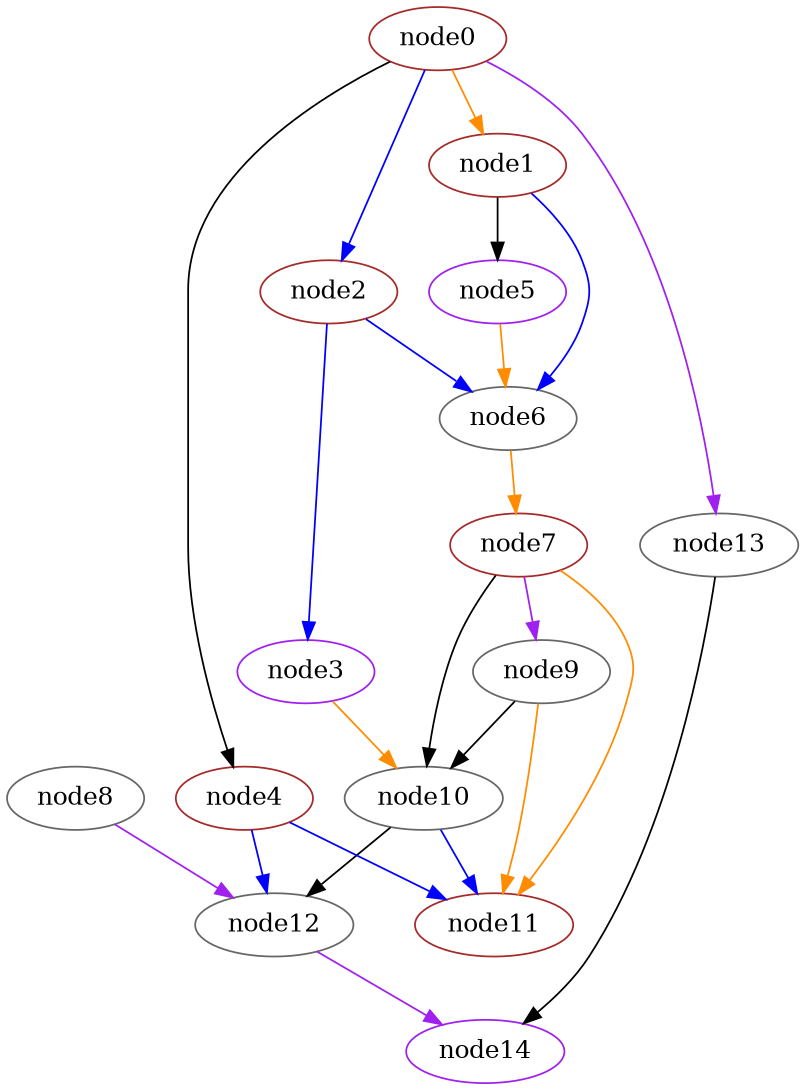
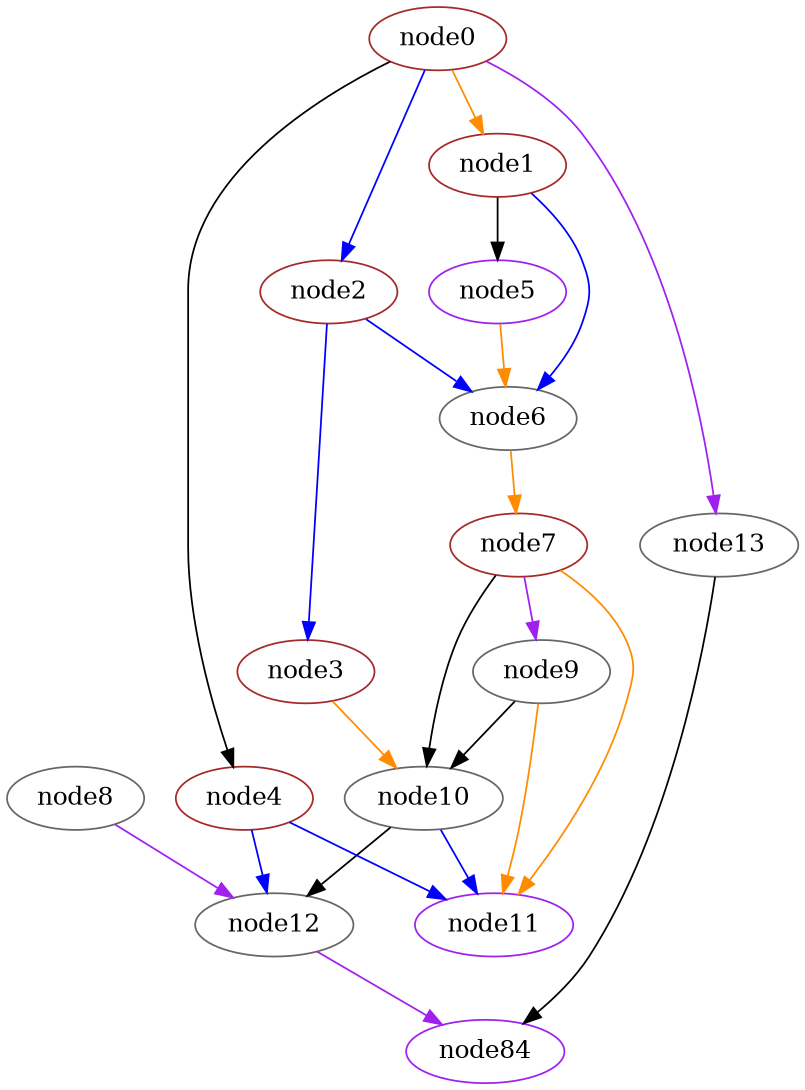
(306, 672) -> (306, 672)
(494, 925) -> (494, 925)
(485, 1051) -> (485, 1051)
